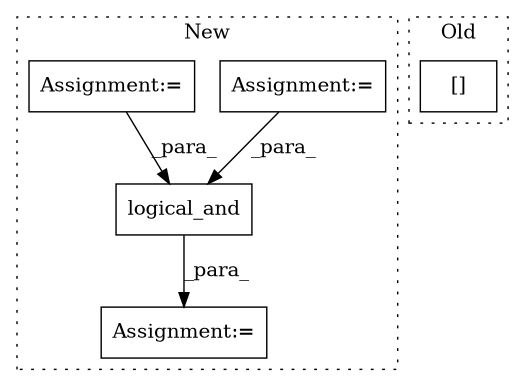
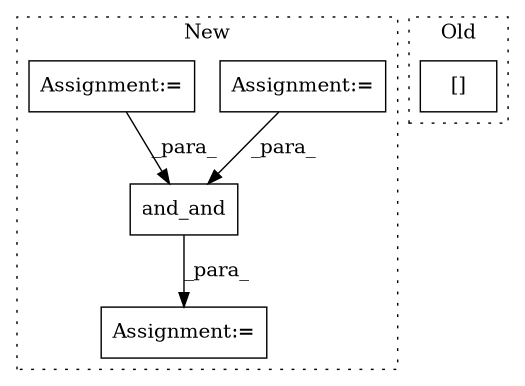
(184, 209) -> (184, 209)
